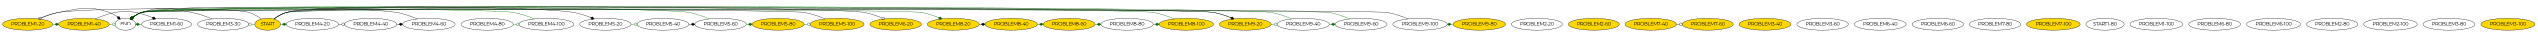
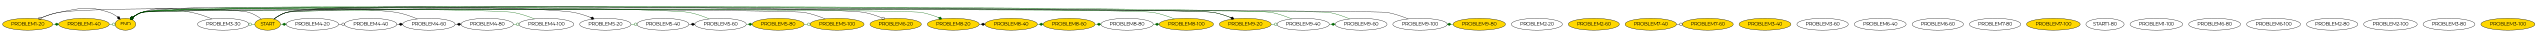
(125, 24) -> (125, 24)
(167, 24) -> none
none -> (456, 24)
